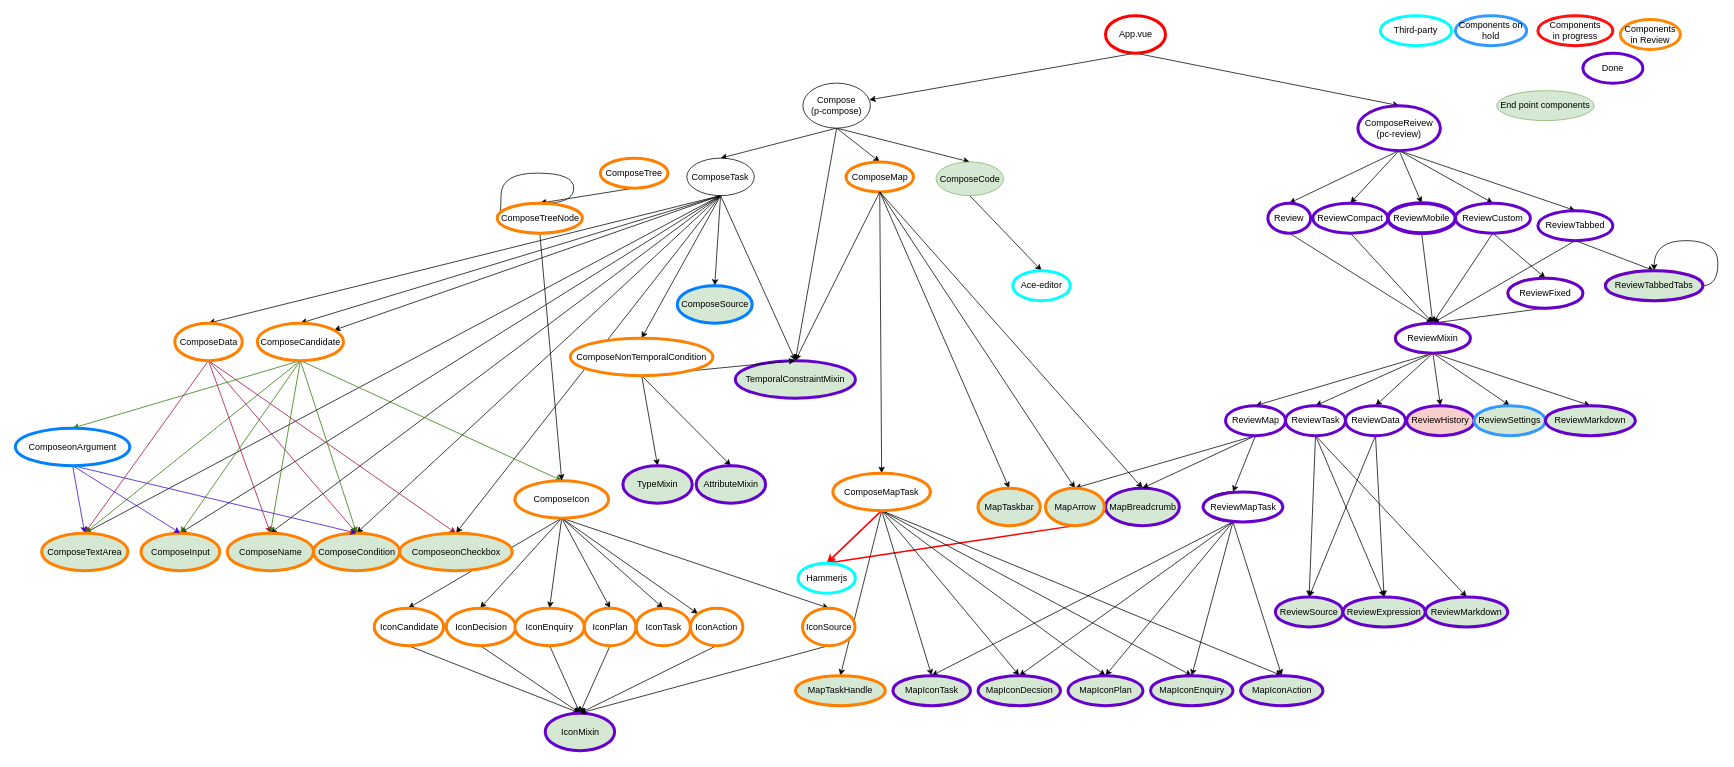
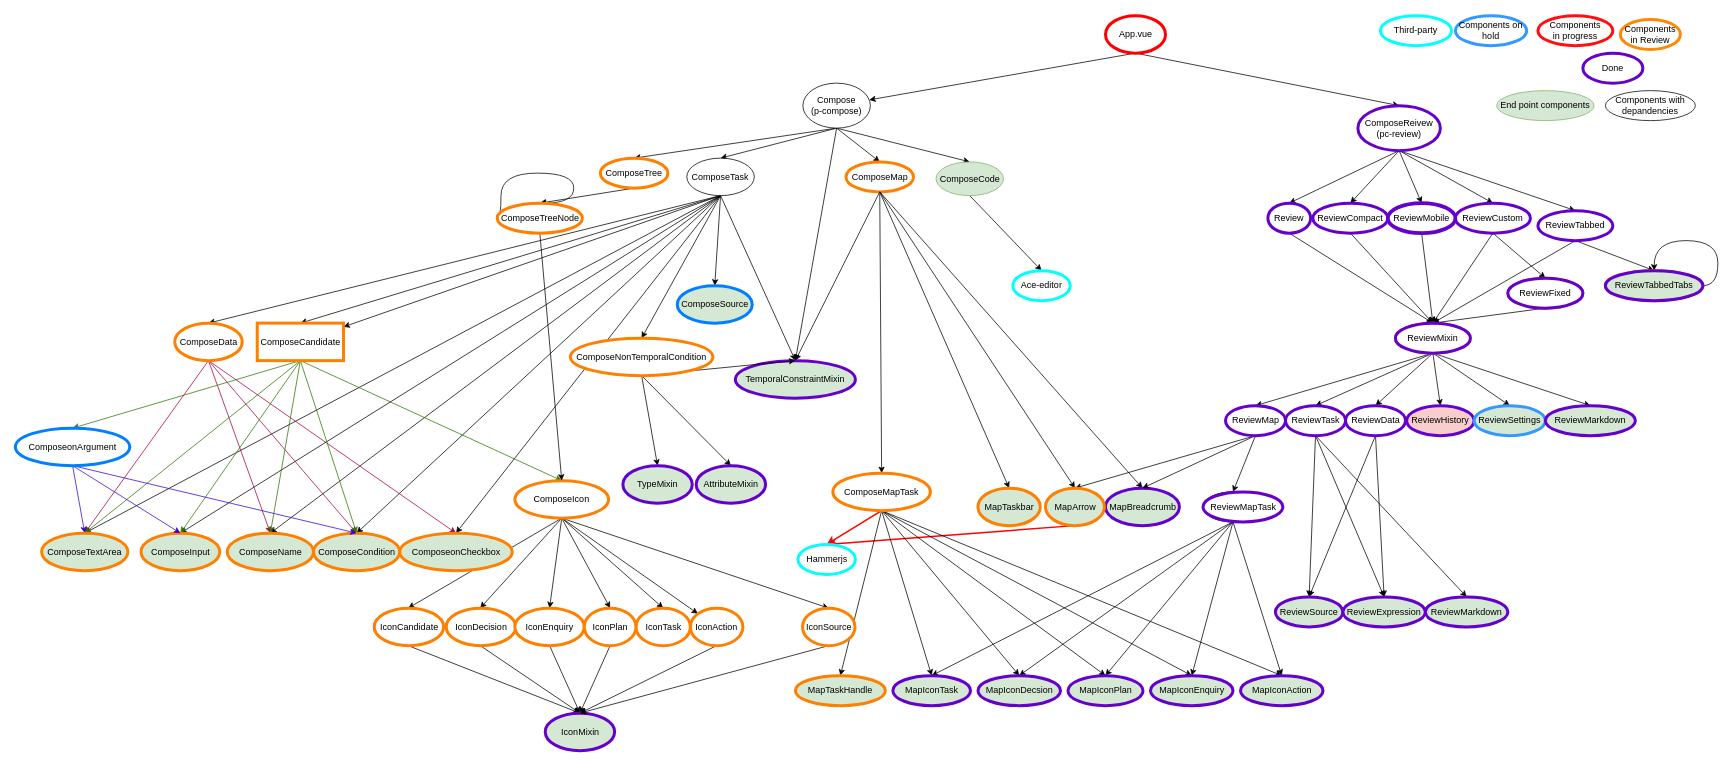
none -> (1650, 105)
none -> (729, 144)
(300, 342) -> (300, 342)
(827, 578) -> (827, 559)
